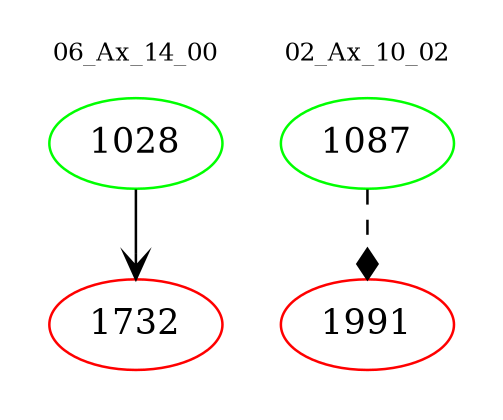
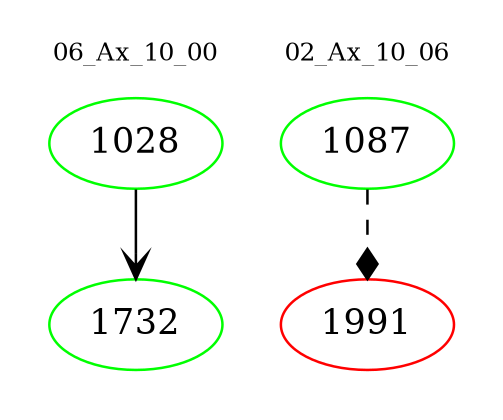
(136, 54) -> (136, 54)
(367, 54) -> (367, 54)
(136, 325) -> (136, 325)
